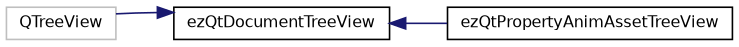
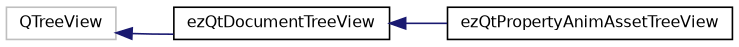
(137, 13) -> (153, 34)
